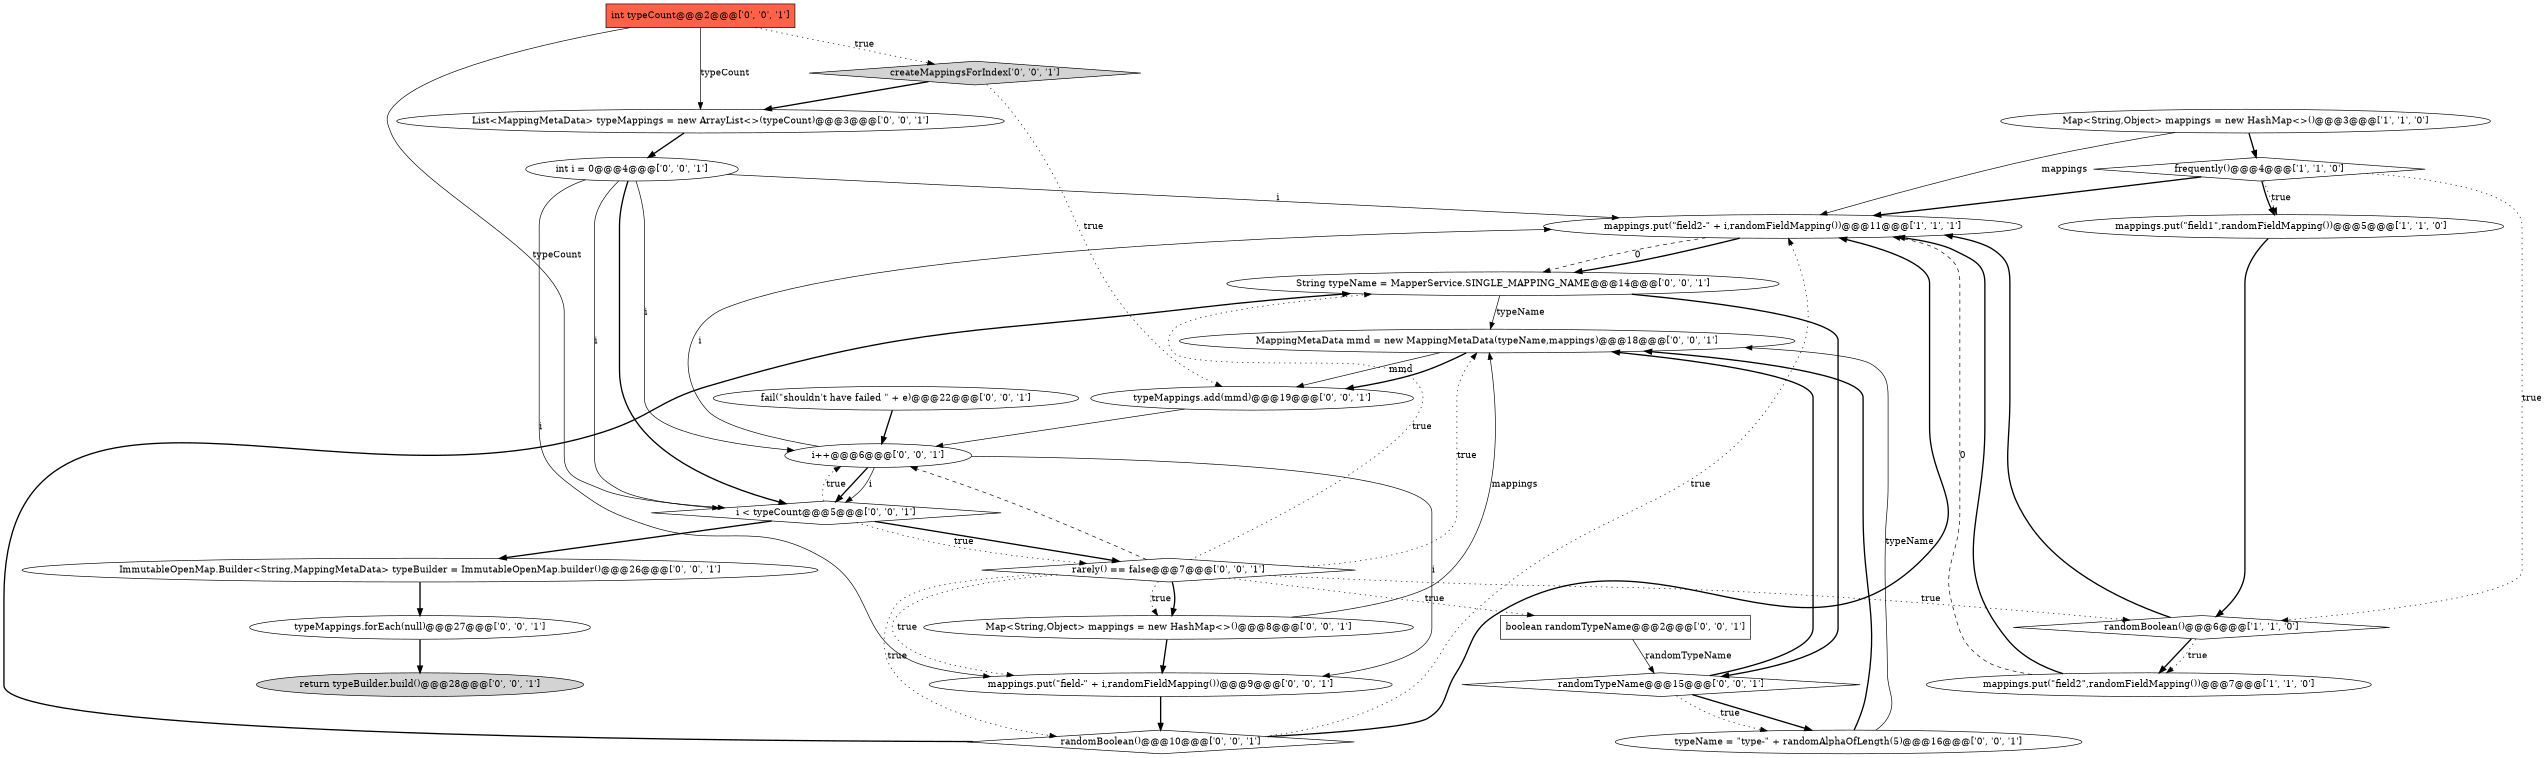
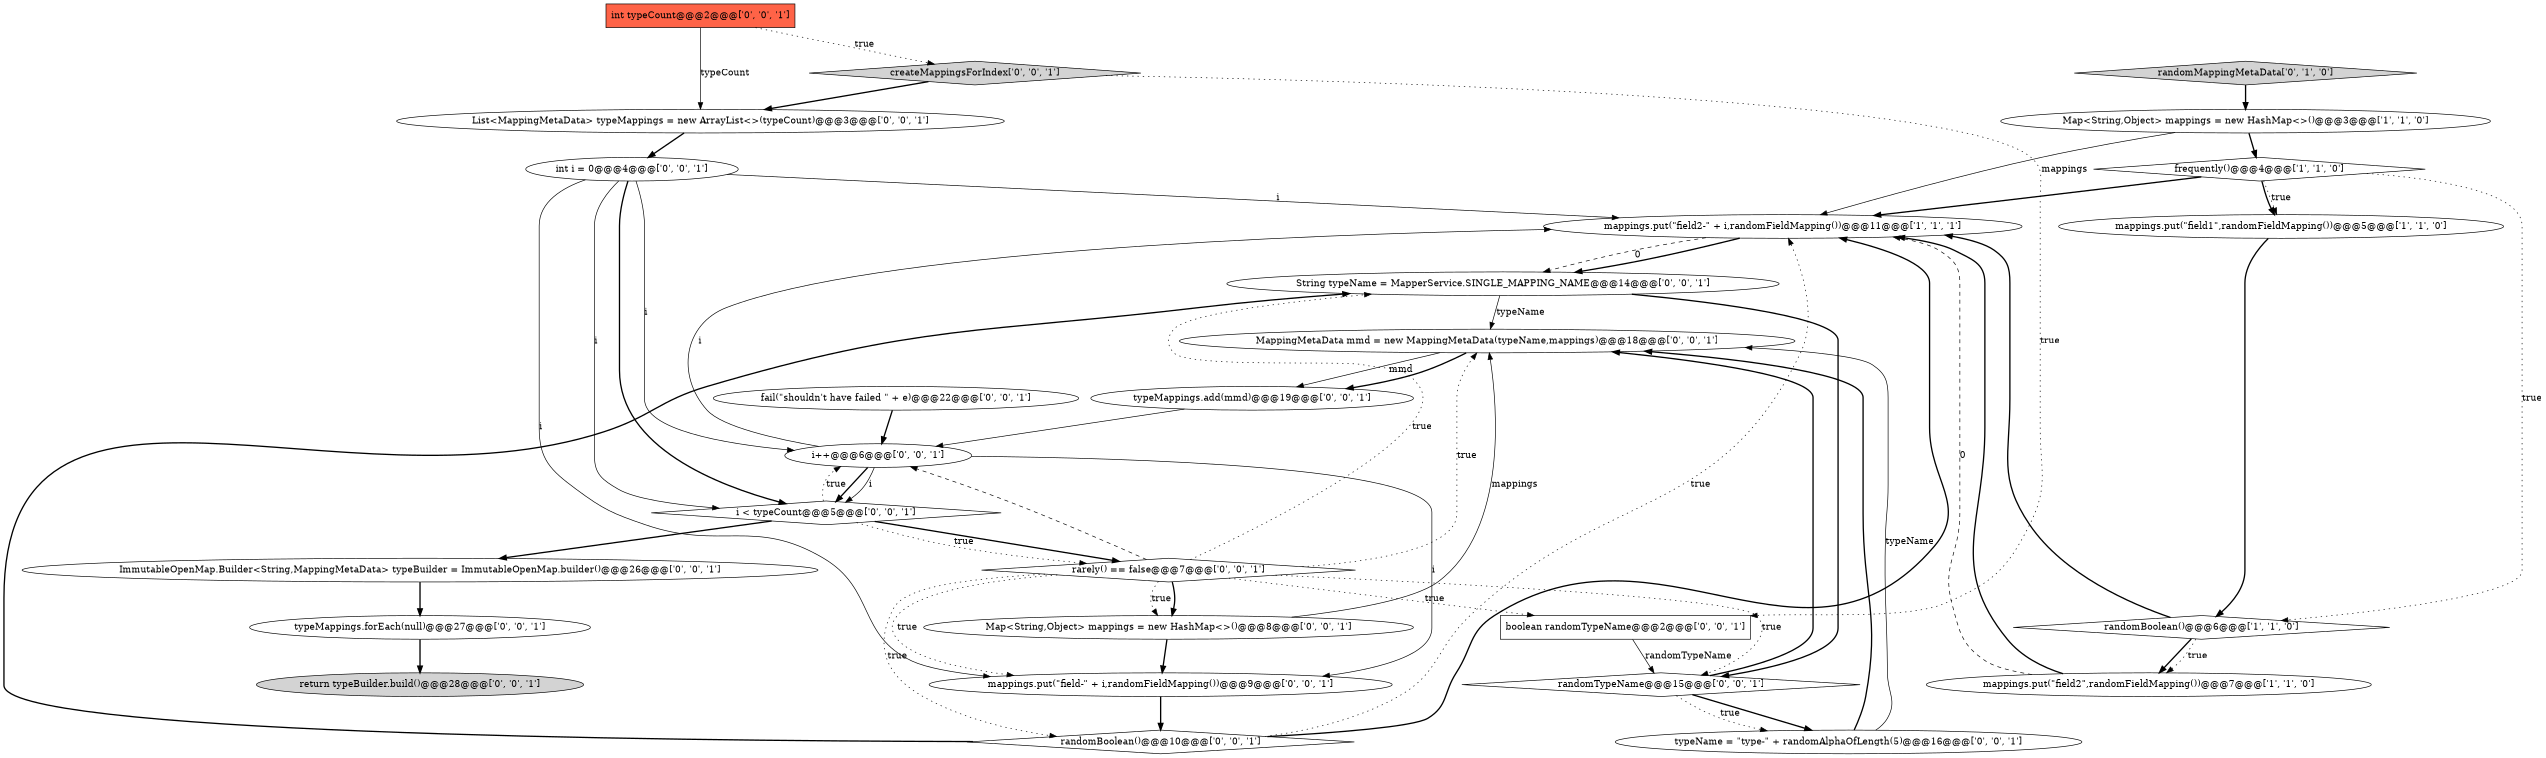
none -> (2246, 73)
(497, 230) -> none
(1083, 238) -> (1910, 123)
(1718, 591) -> (1575, 592)
